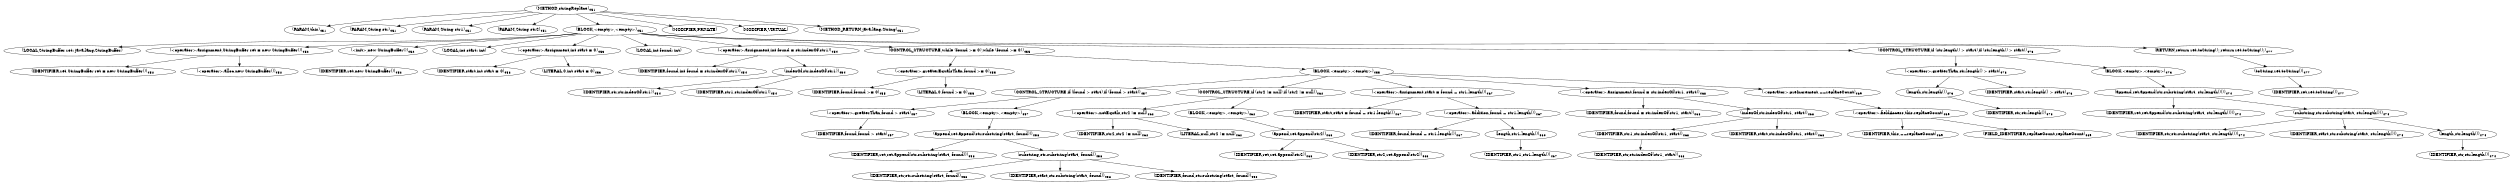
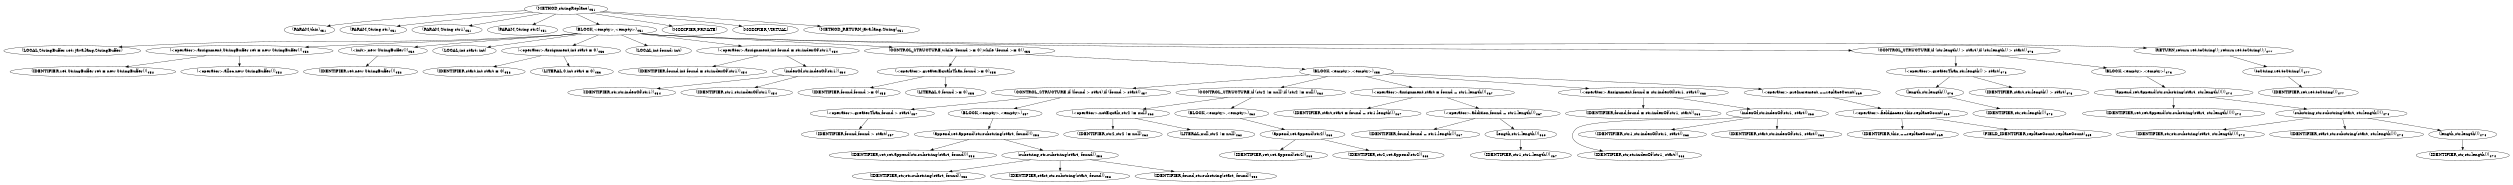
(1641, 143) -> (1638, 120)
